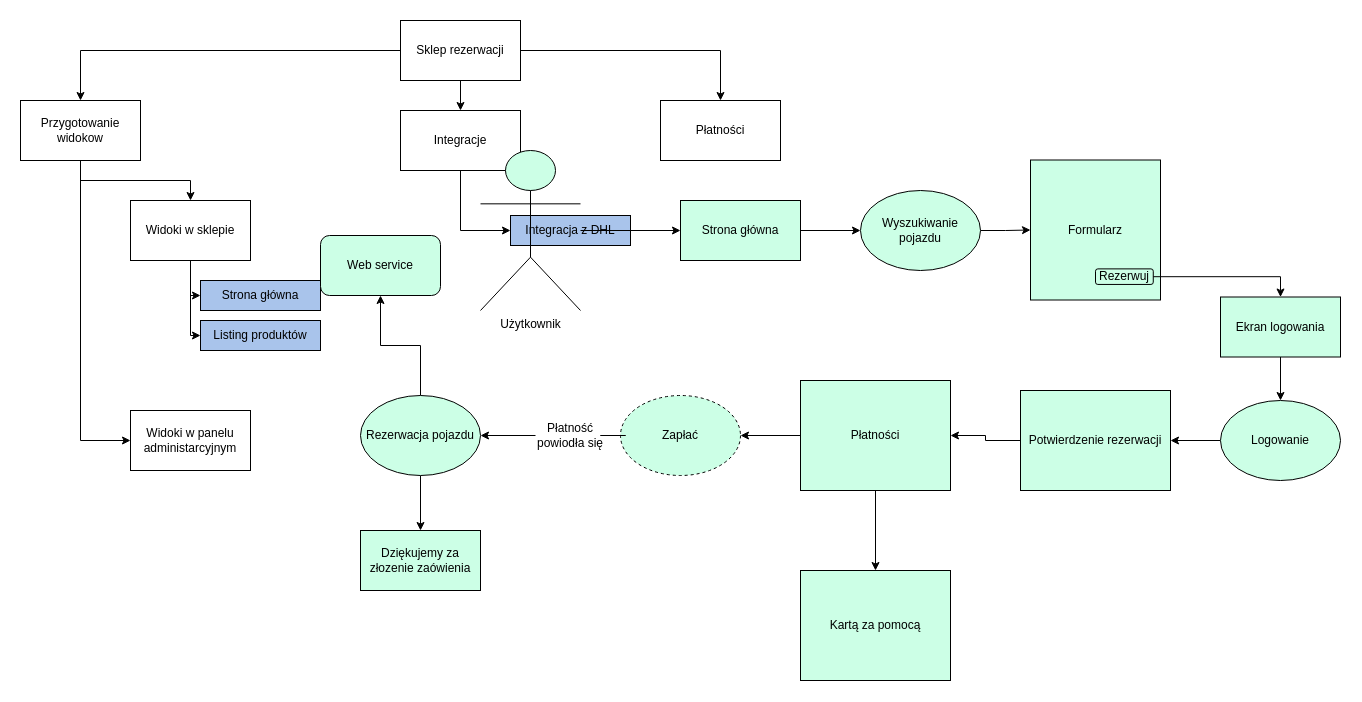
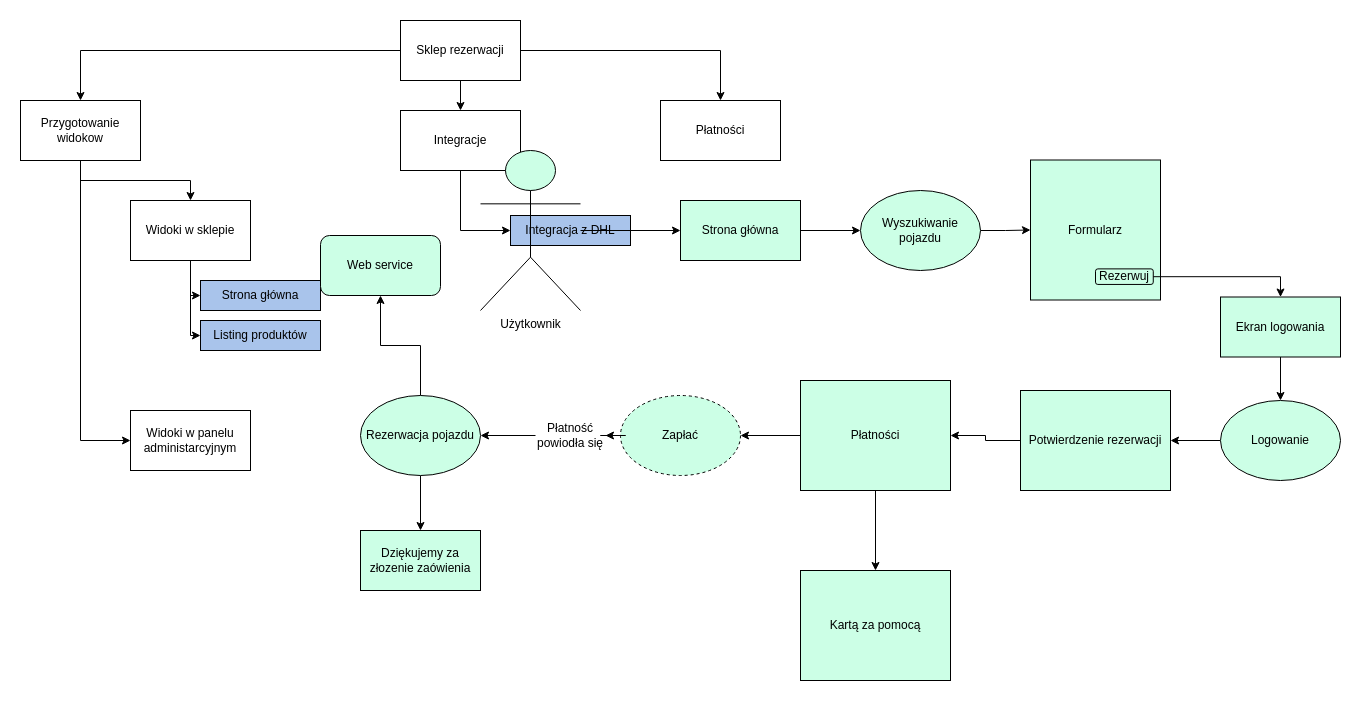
(611, 436) -> (614, 436)
